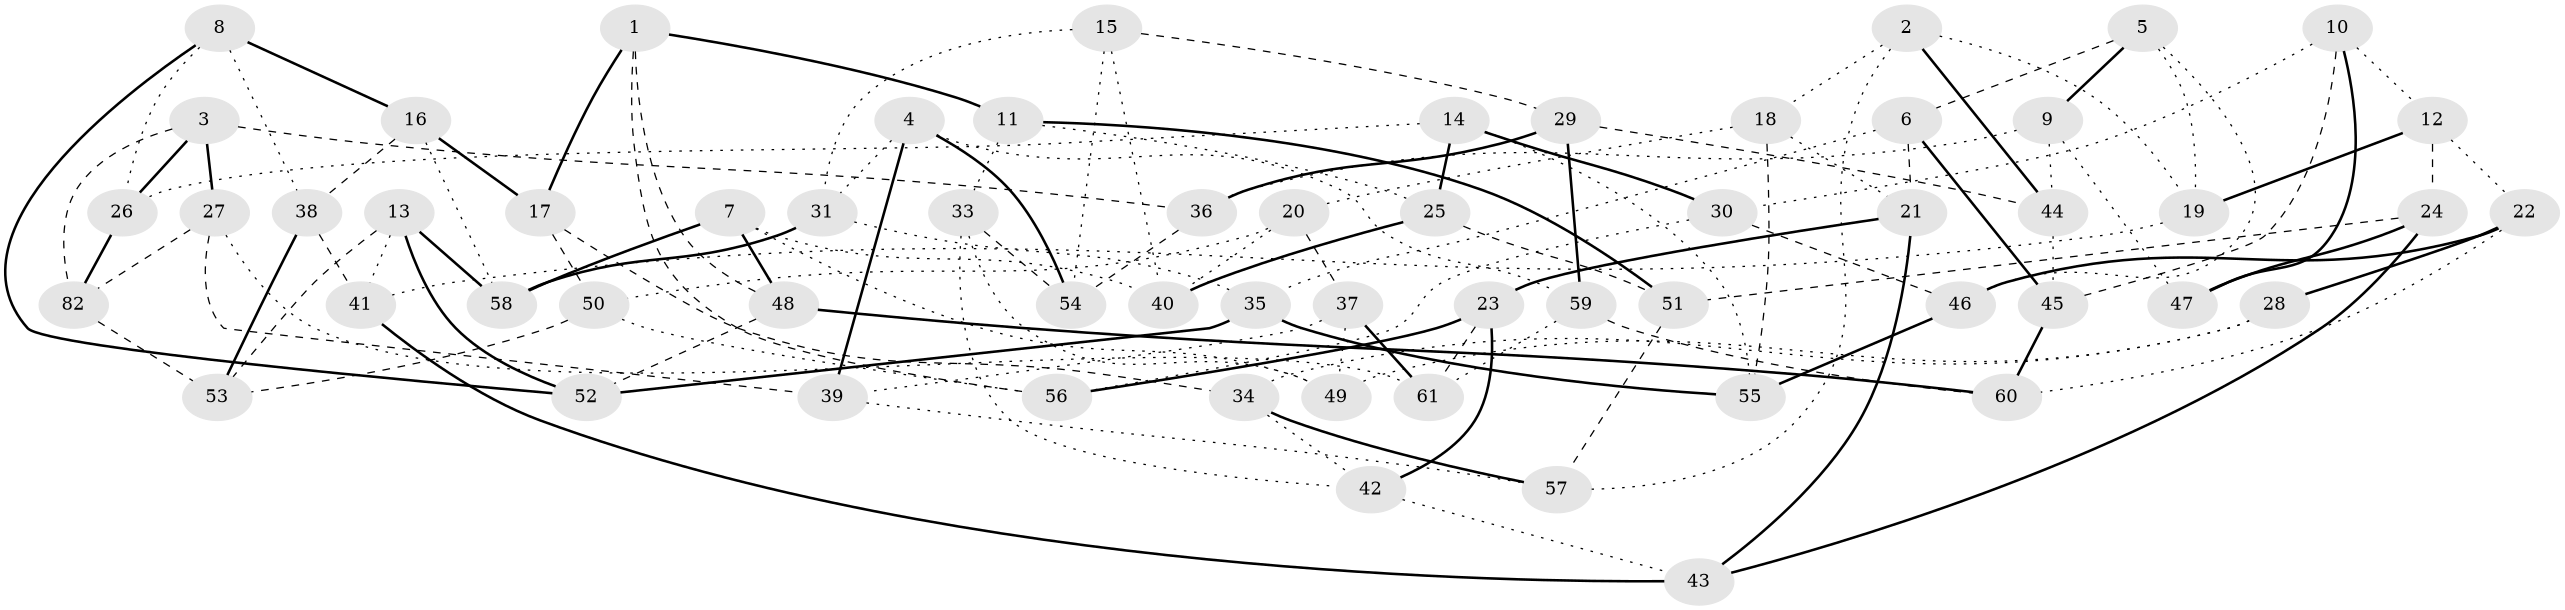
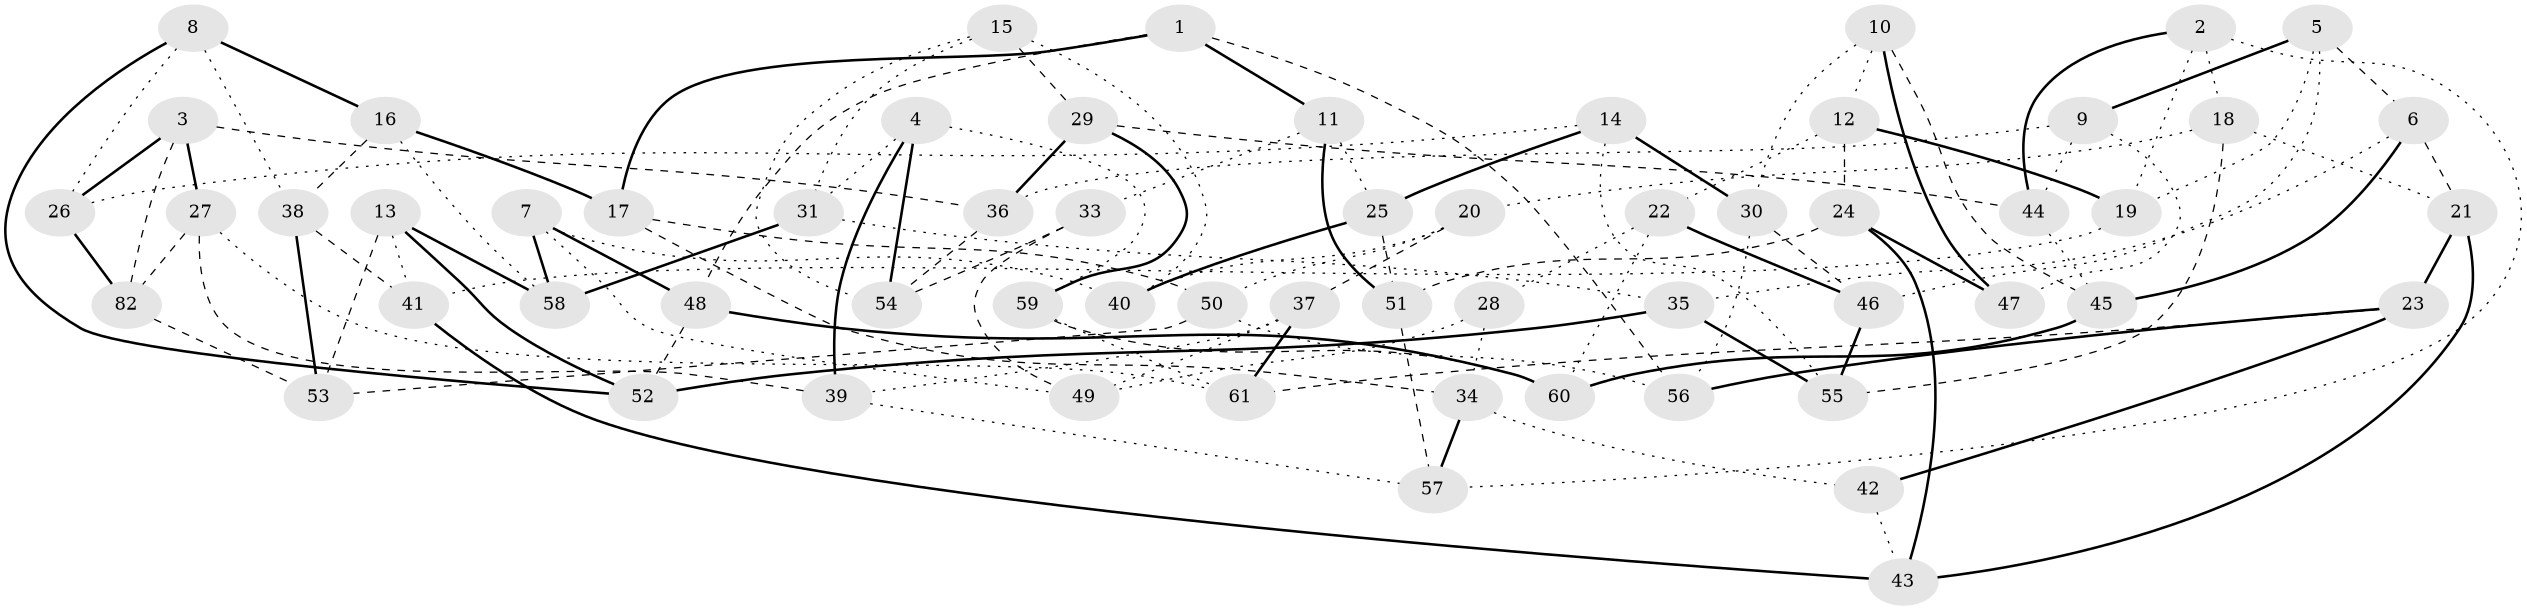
(2407, 261) -> (1589, 251)
(1110, 362) -> (975, 303)
(1073, 449) -> none
